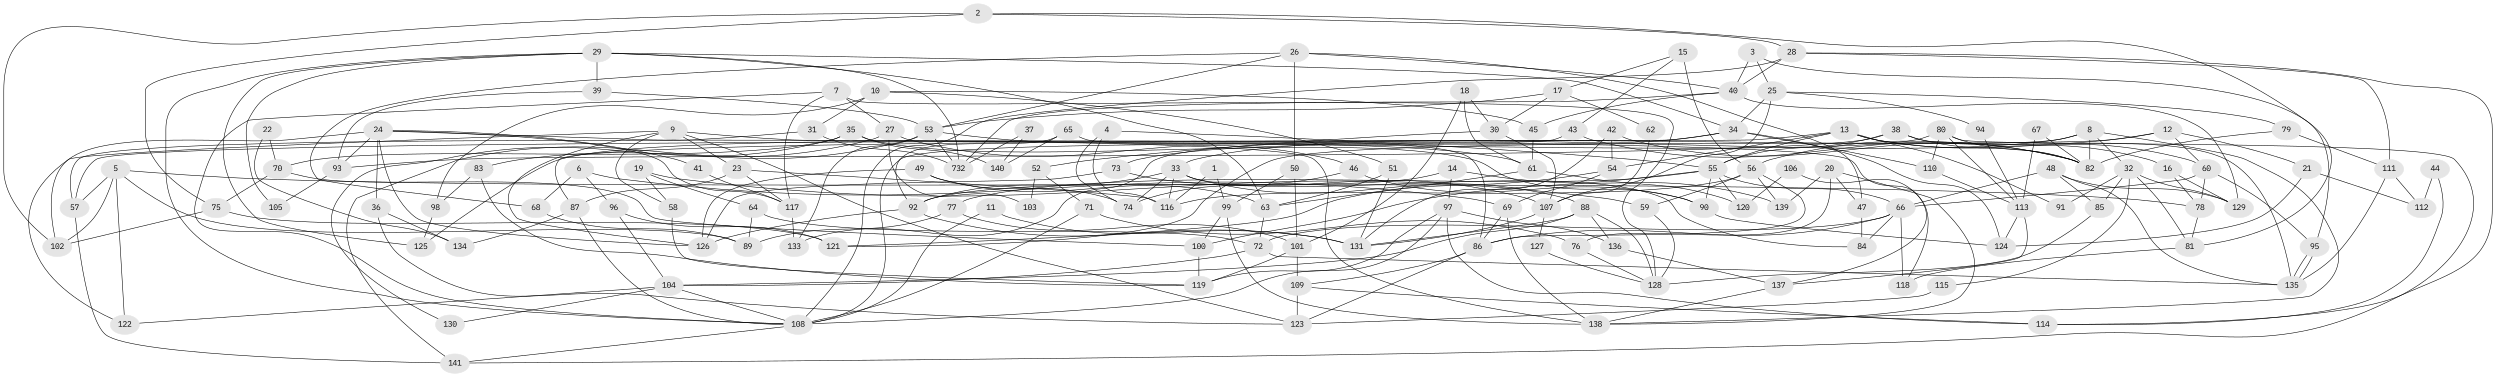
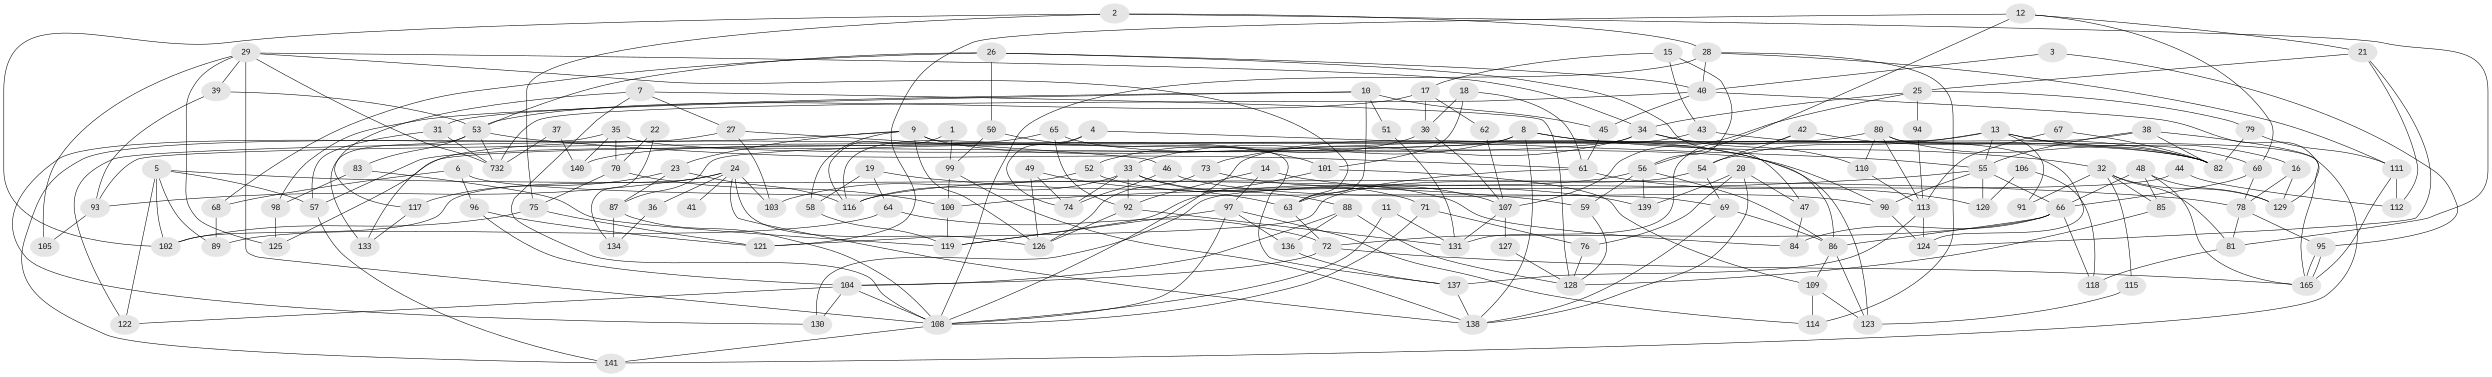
(1761, 69) -> (2140, 72)
(661, 161) -> (753, 189)
(745, 189) -> none
(1315, 196) -> (1364, 175)
(2261, 200) -> (2278, 226)
(952, 208) -> none
(1473, 232) -> none
(2292, 286) -> (2306, 286)
(2359, 303) -> (1193, 207)
(791, 307) -> none
